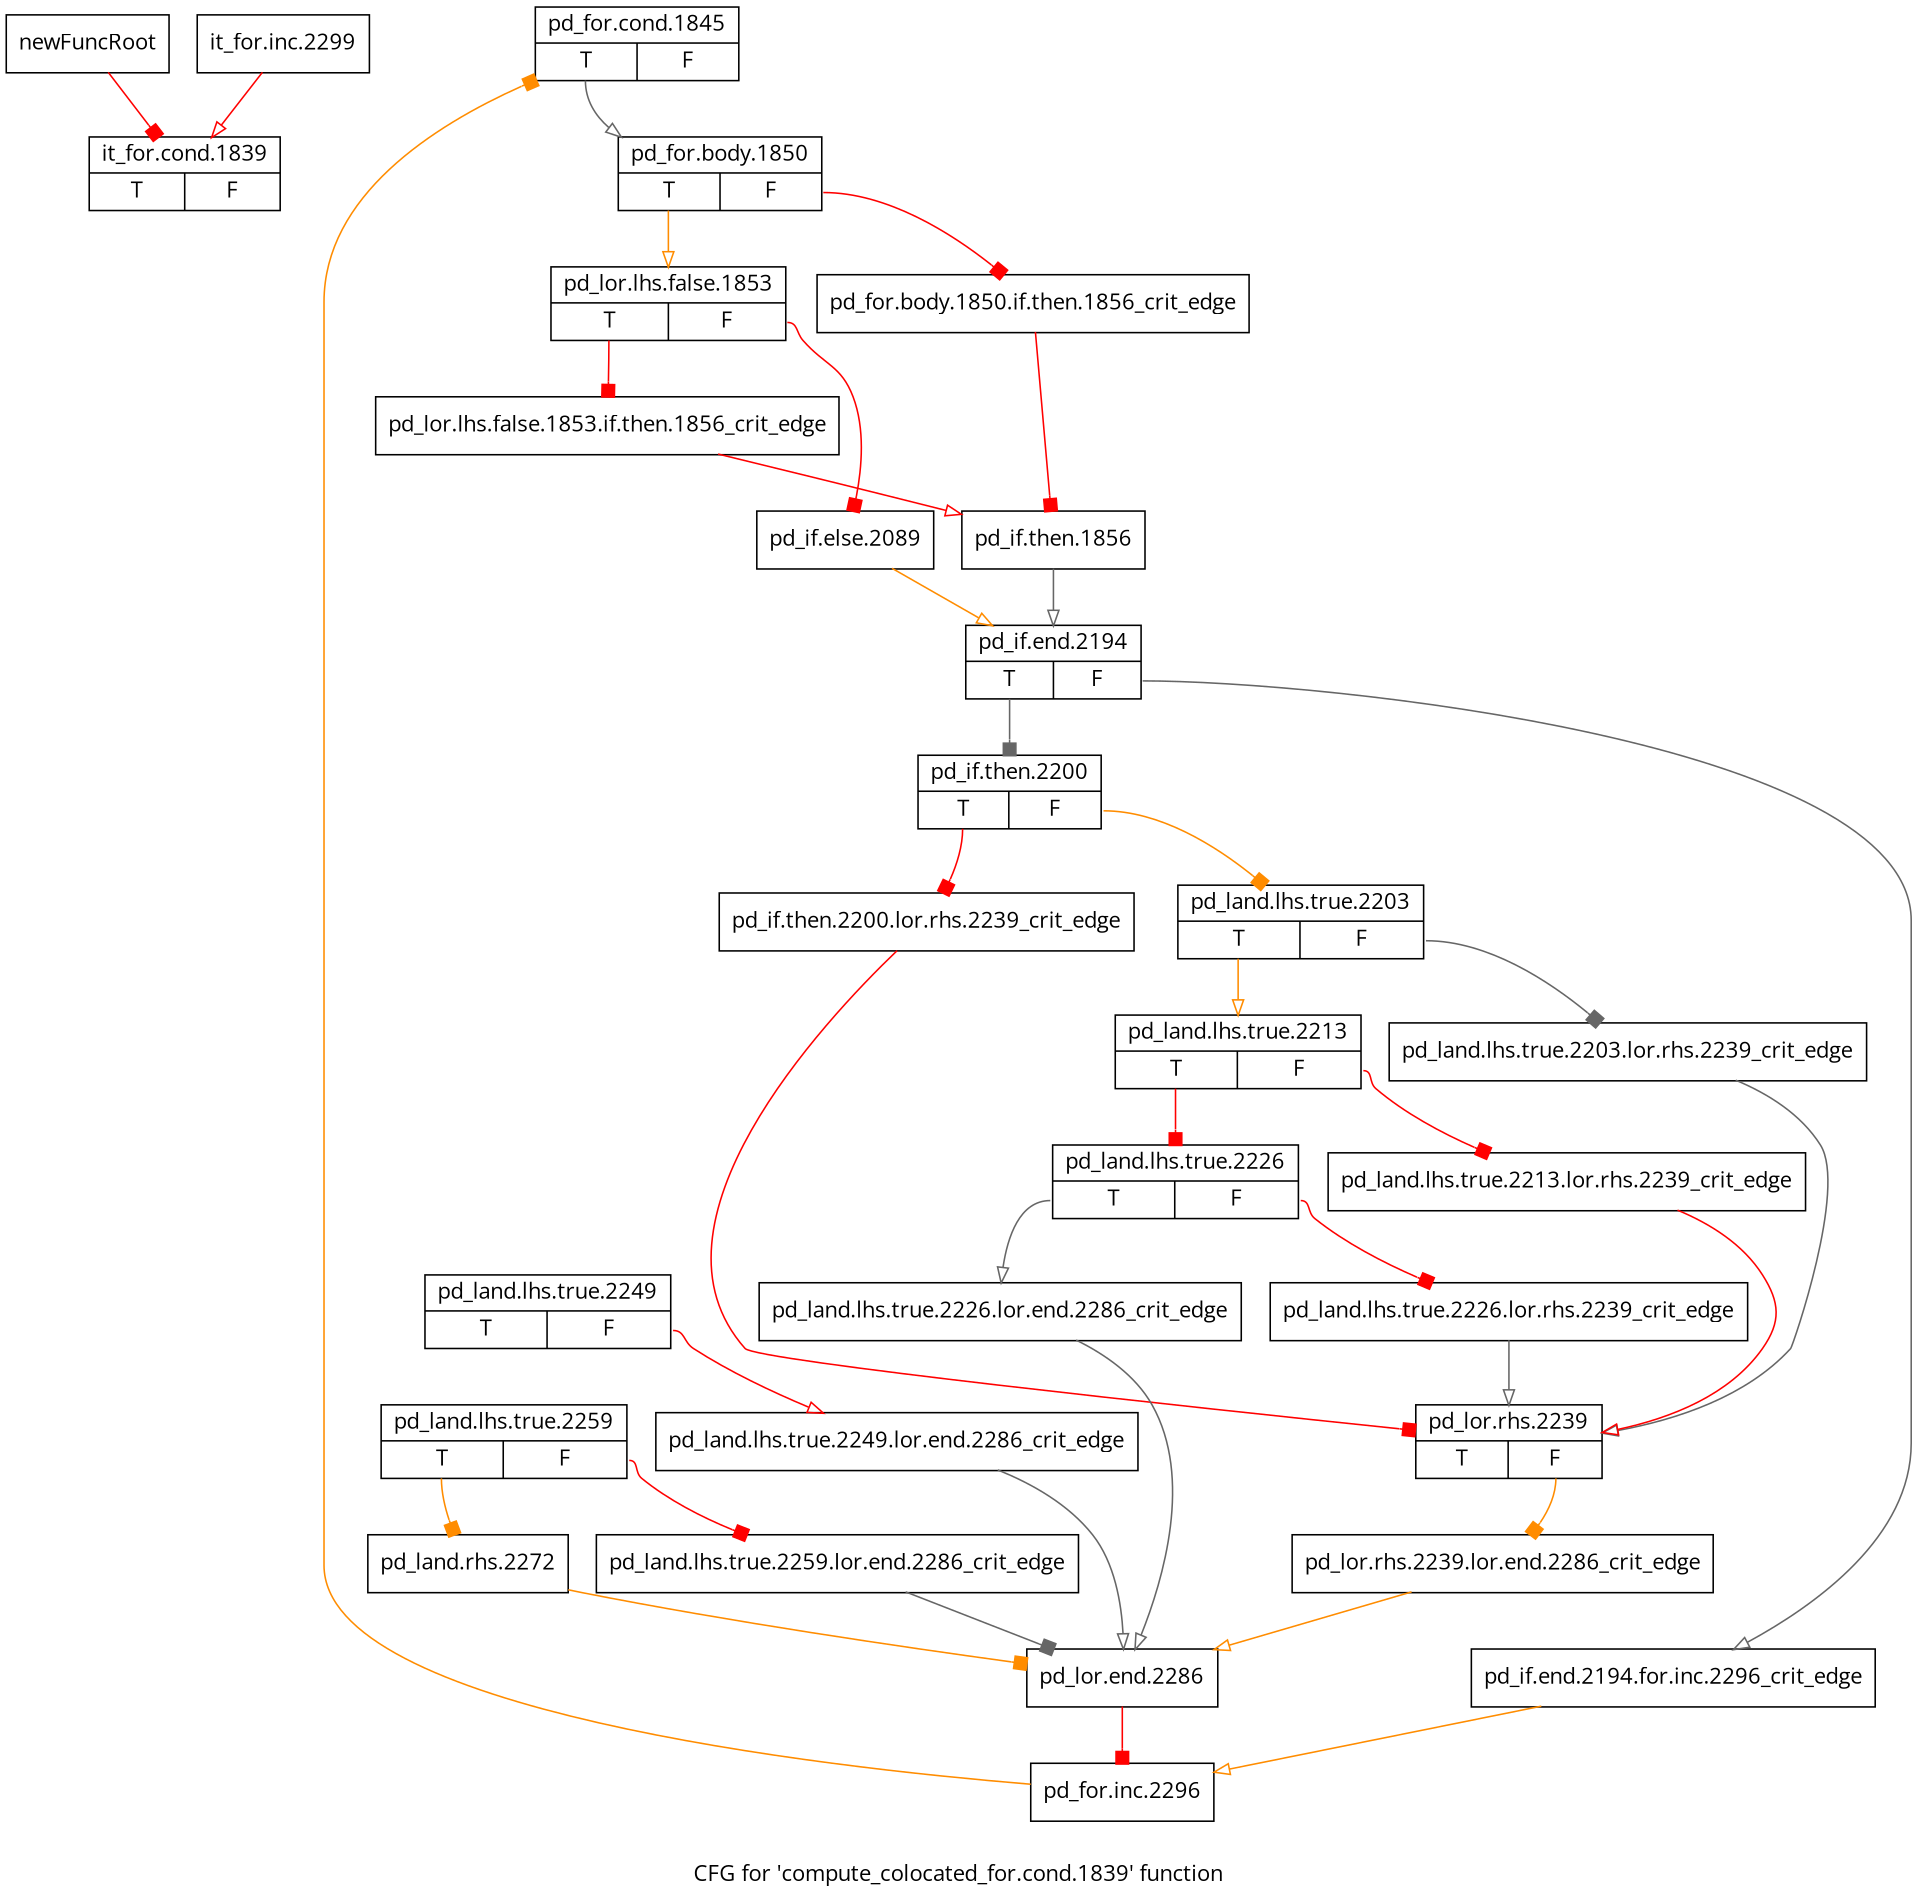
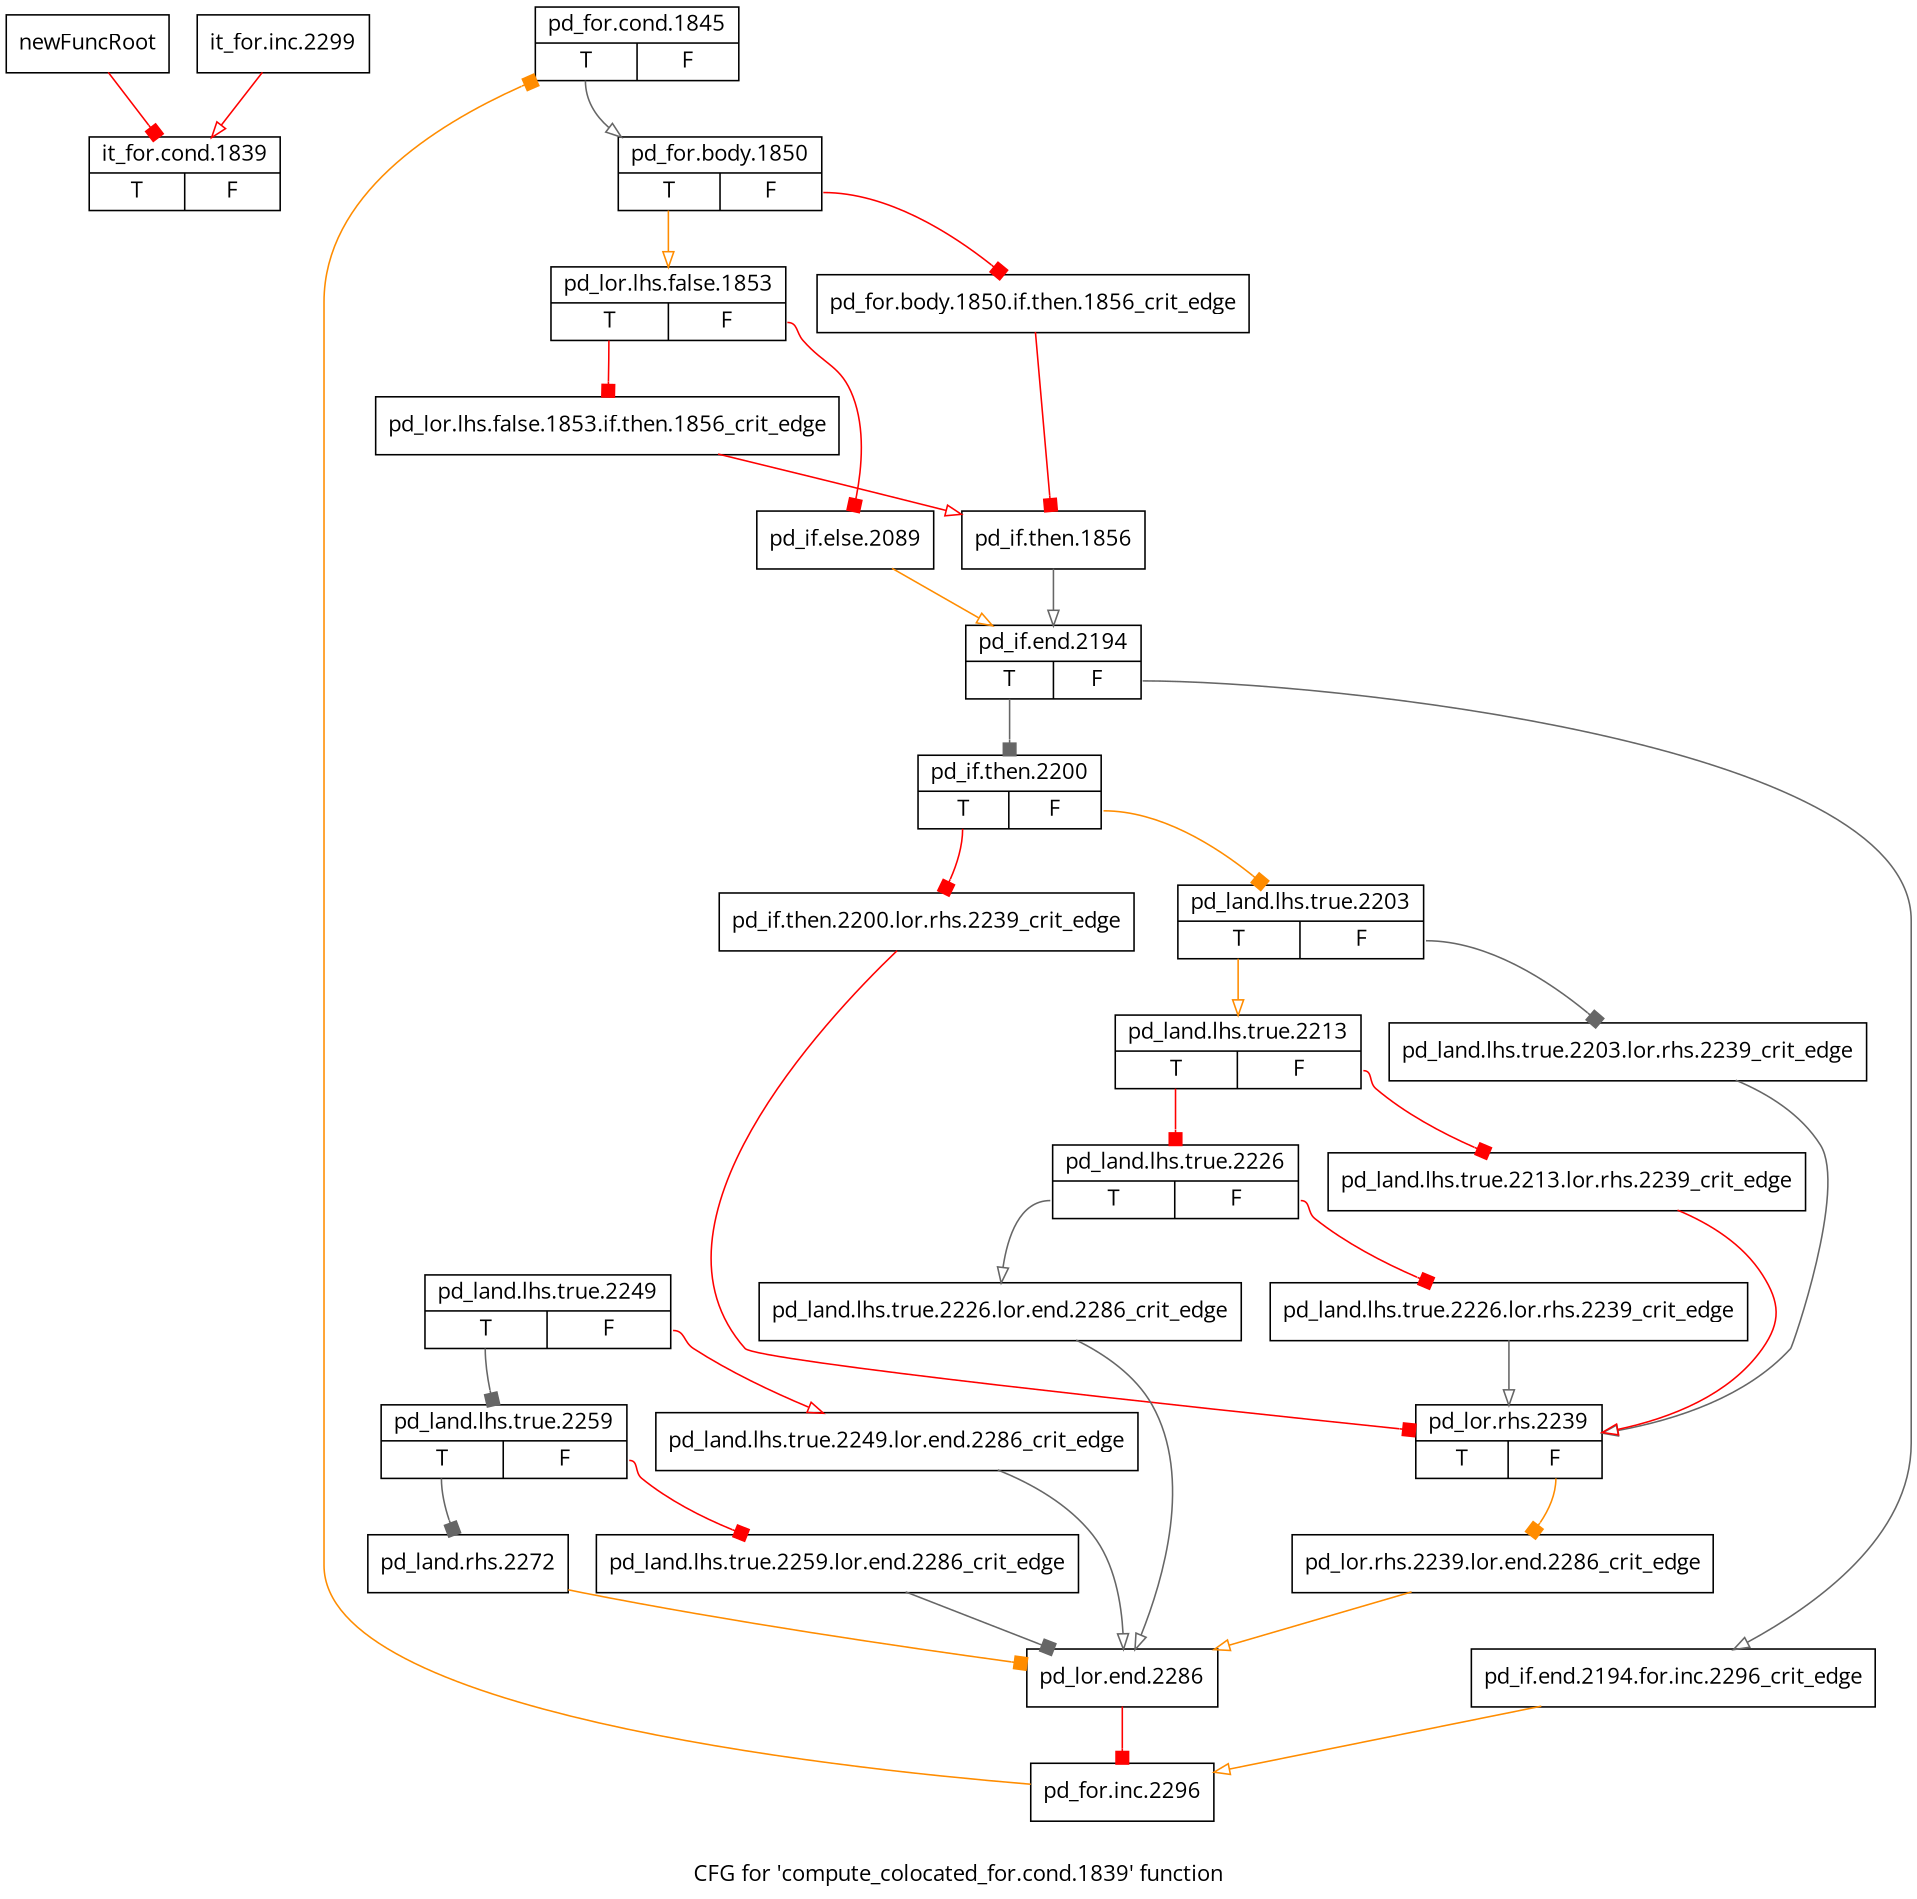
none -> (487, 1369)
(444, 1499) -> (444, 1499)
